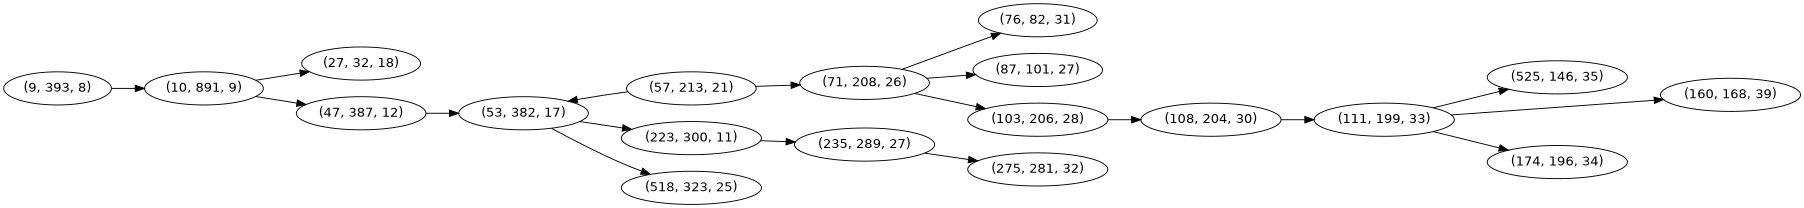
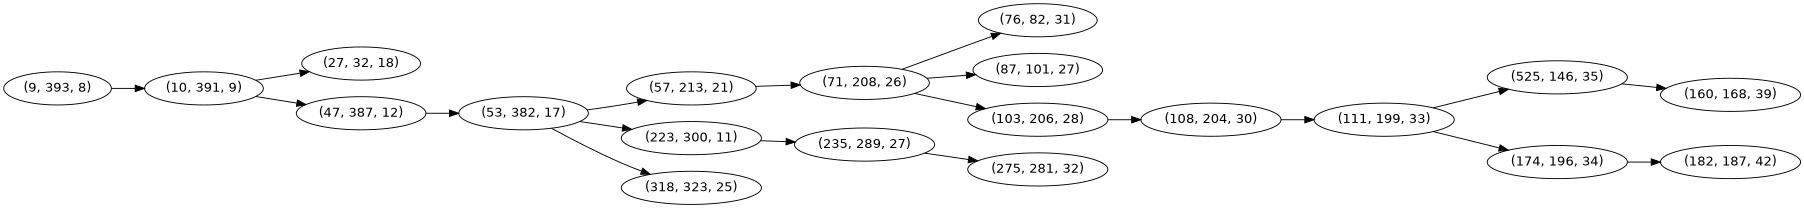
(204, 88) -> (204, 88)
(603, 95) -> (612, 106)
(1553, 108) -> (1639, 86)
none -> (1731, 162)
(691, 188) -> (691, 188)
